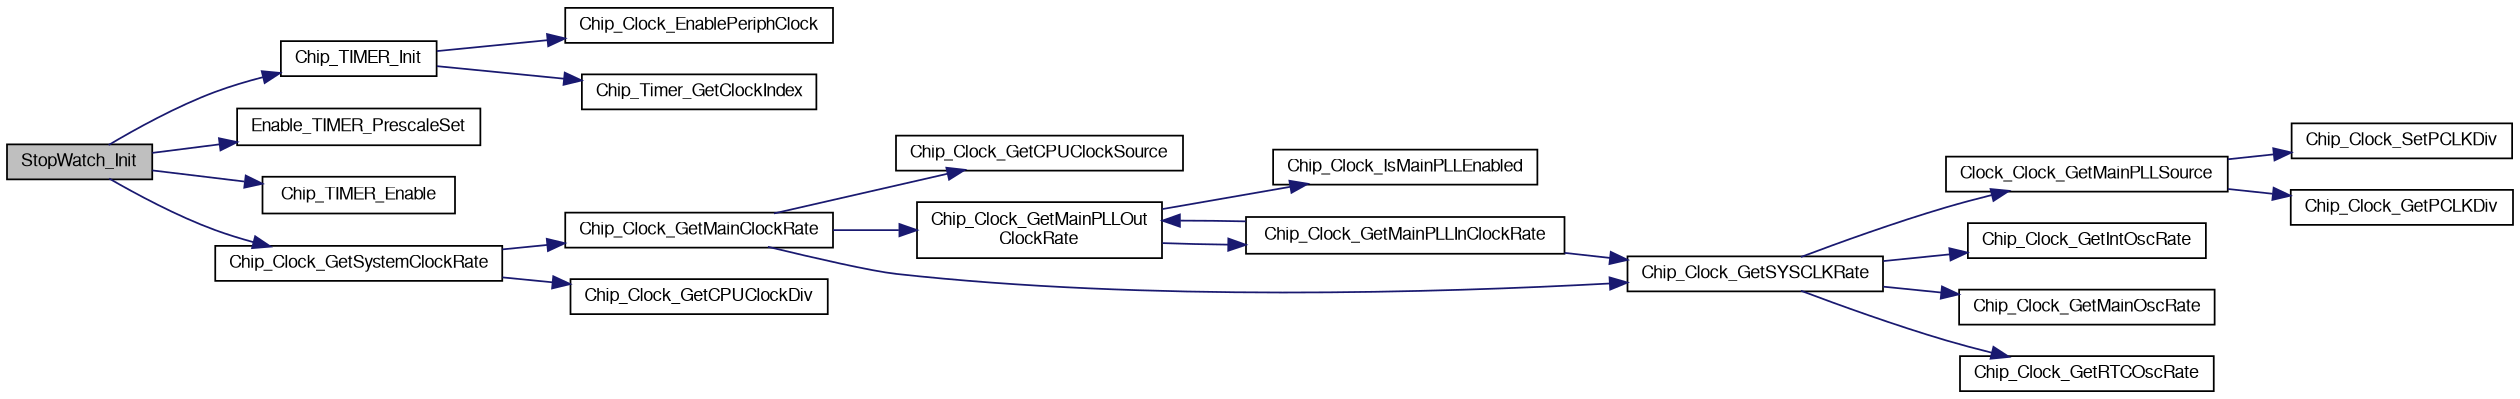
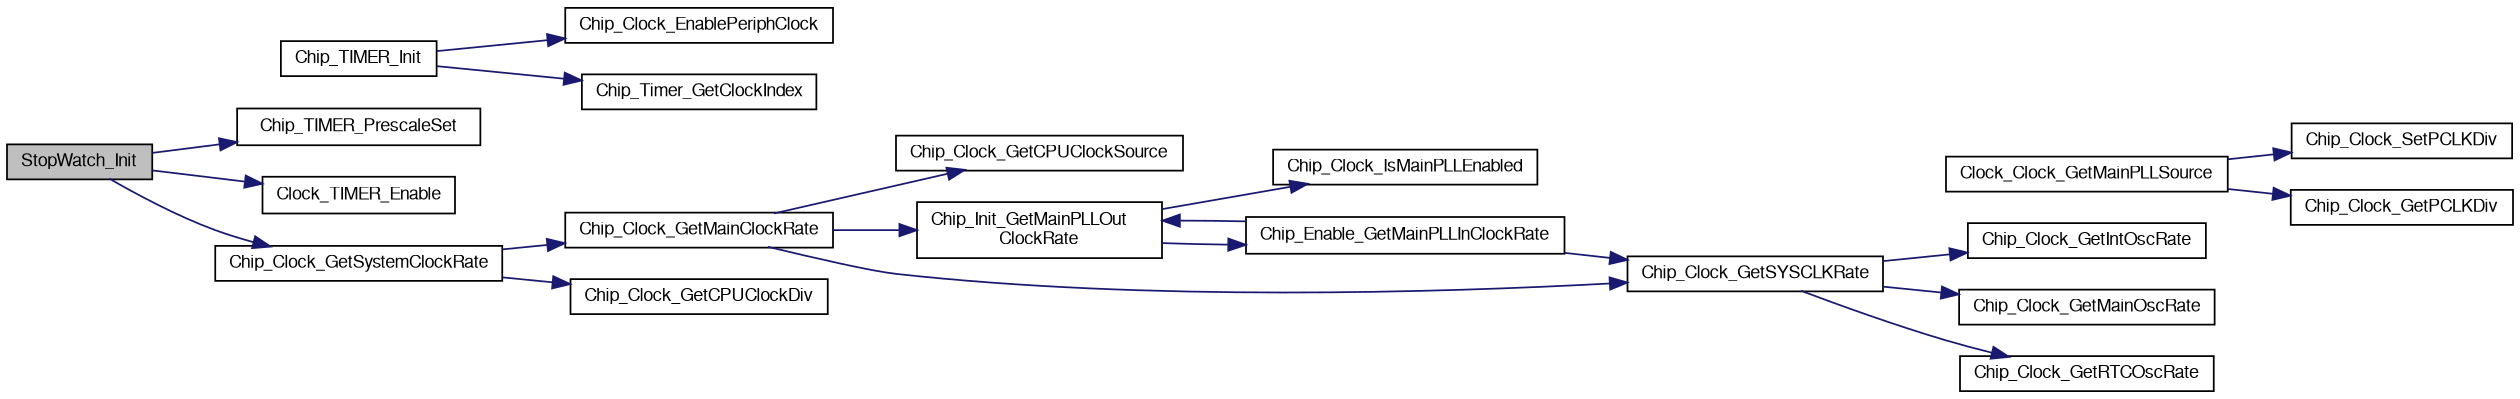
(183, 105) -> none
(359, 127) -> (359, 127)
(359, 195) -> (359, 195)
(1896, 223) -> none
(1040, 230) -> (1040, 230)
(1405, 235) -> (1405, 235)
